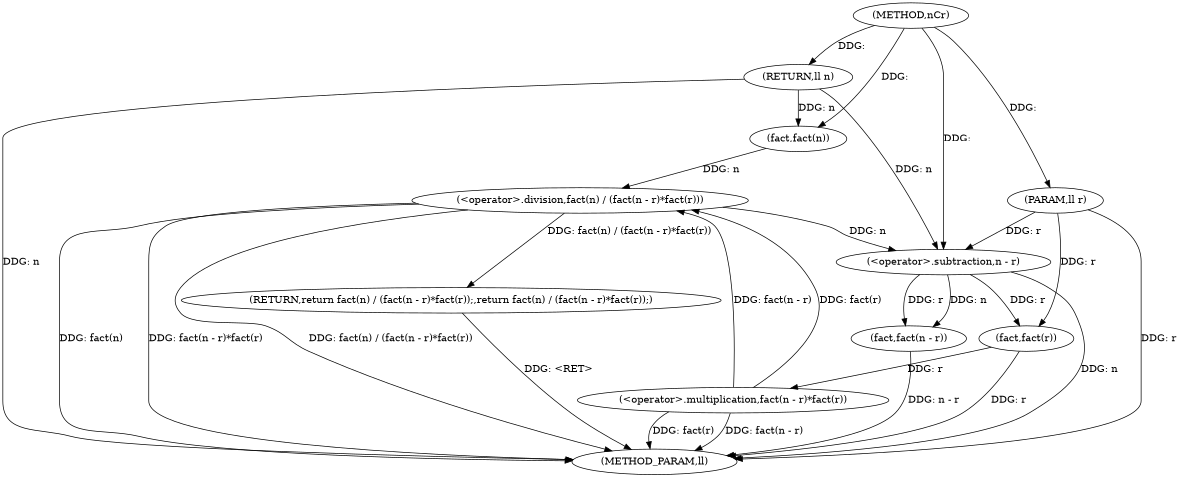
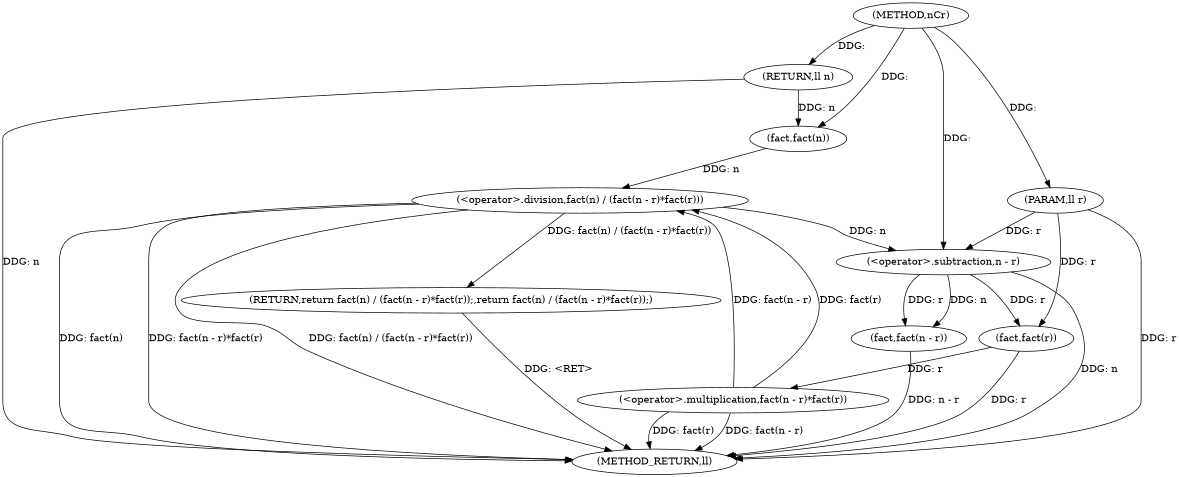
(885, 160) -> none
(654, 462) -> (654, 462)
